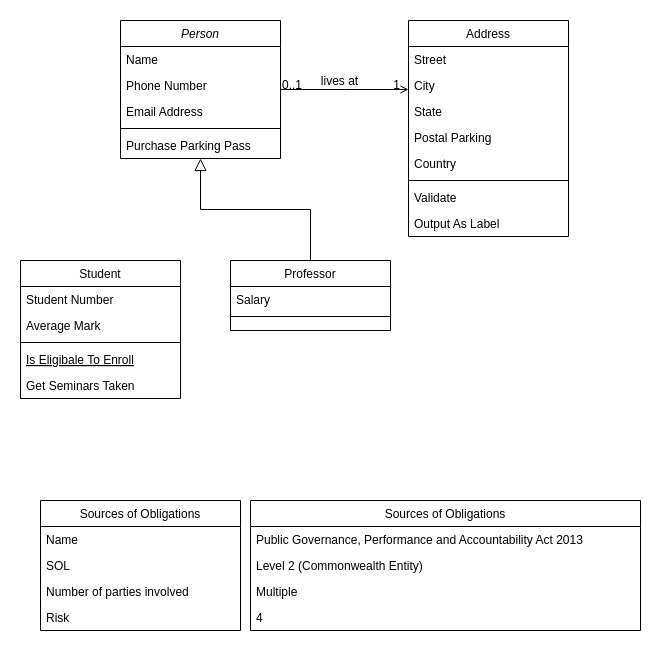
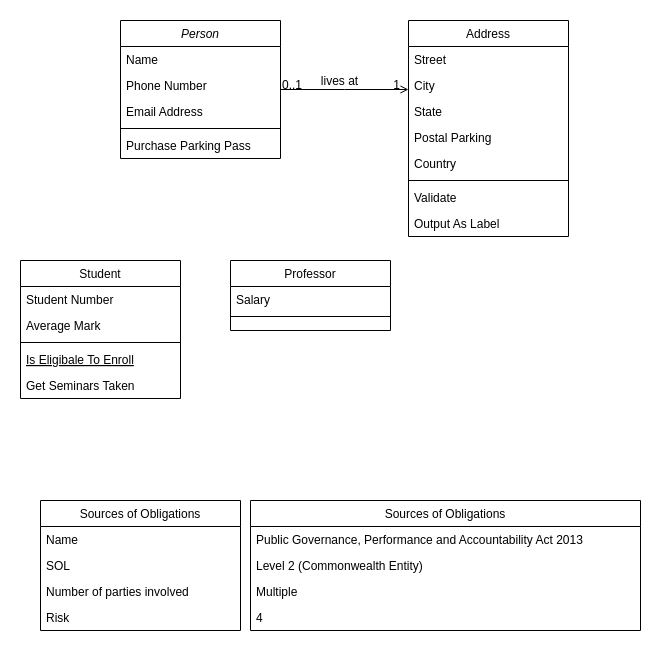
(263, 210) -> none
